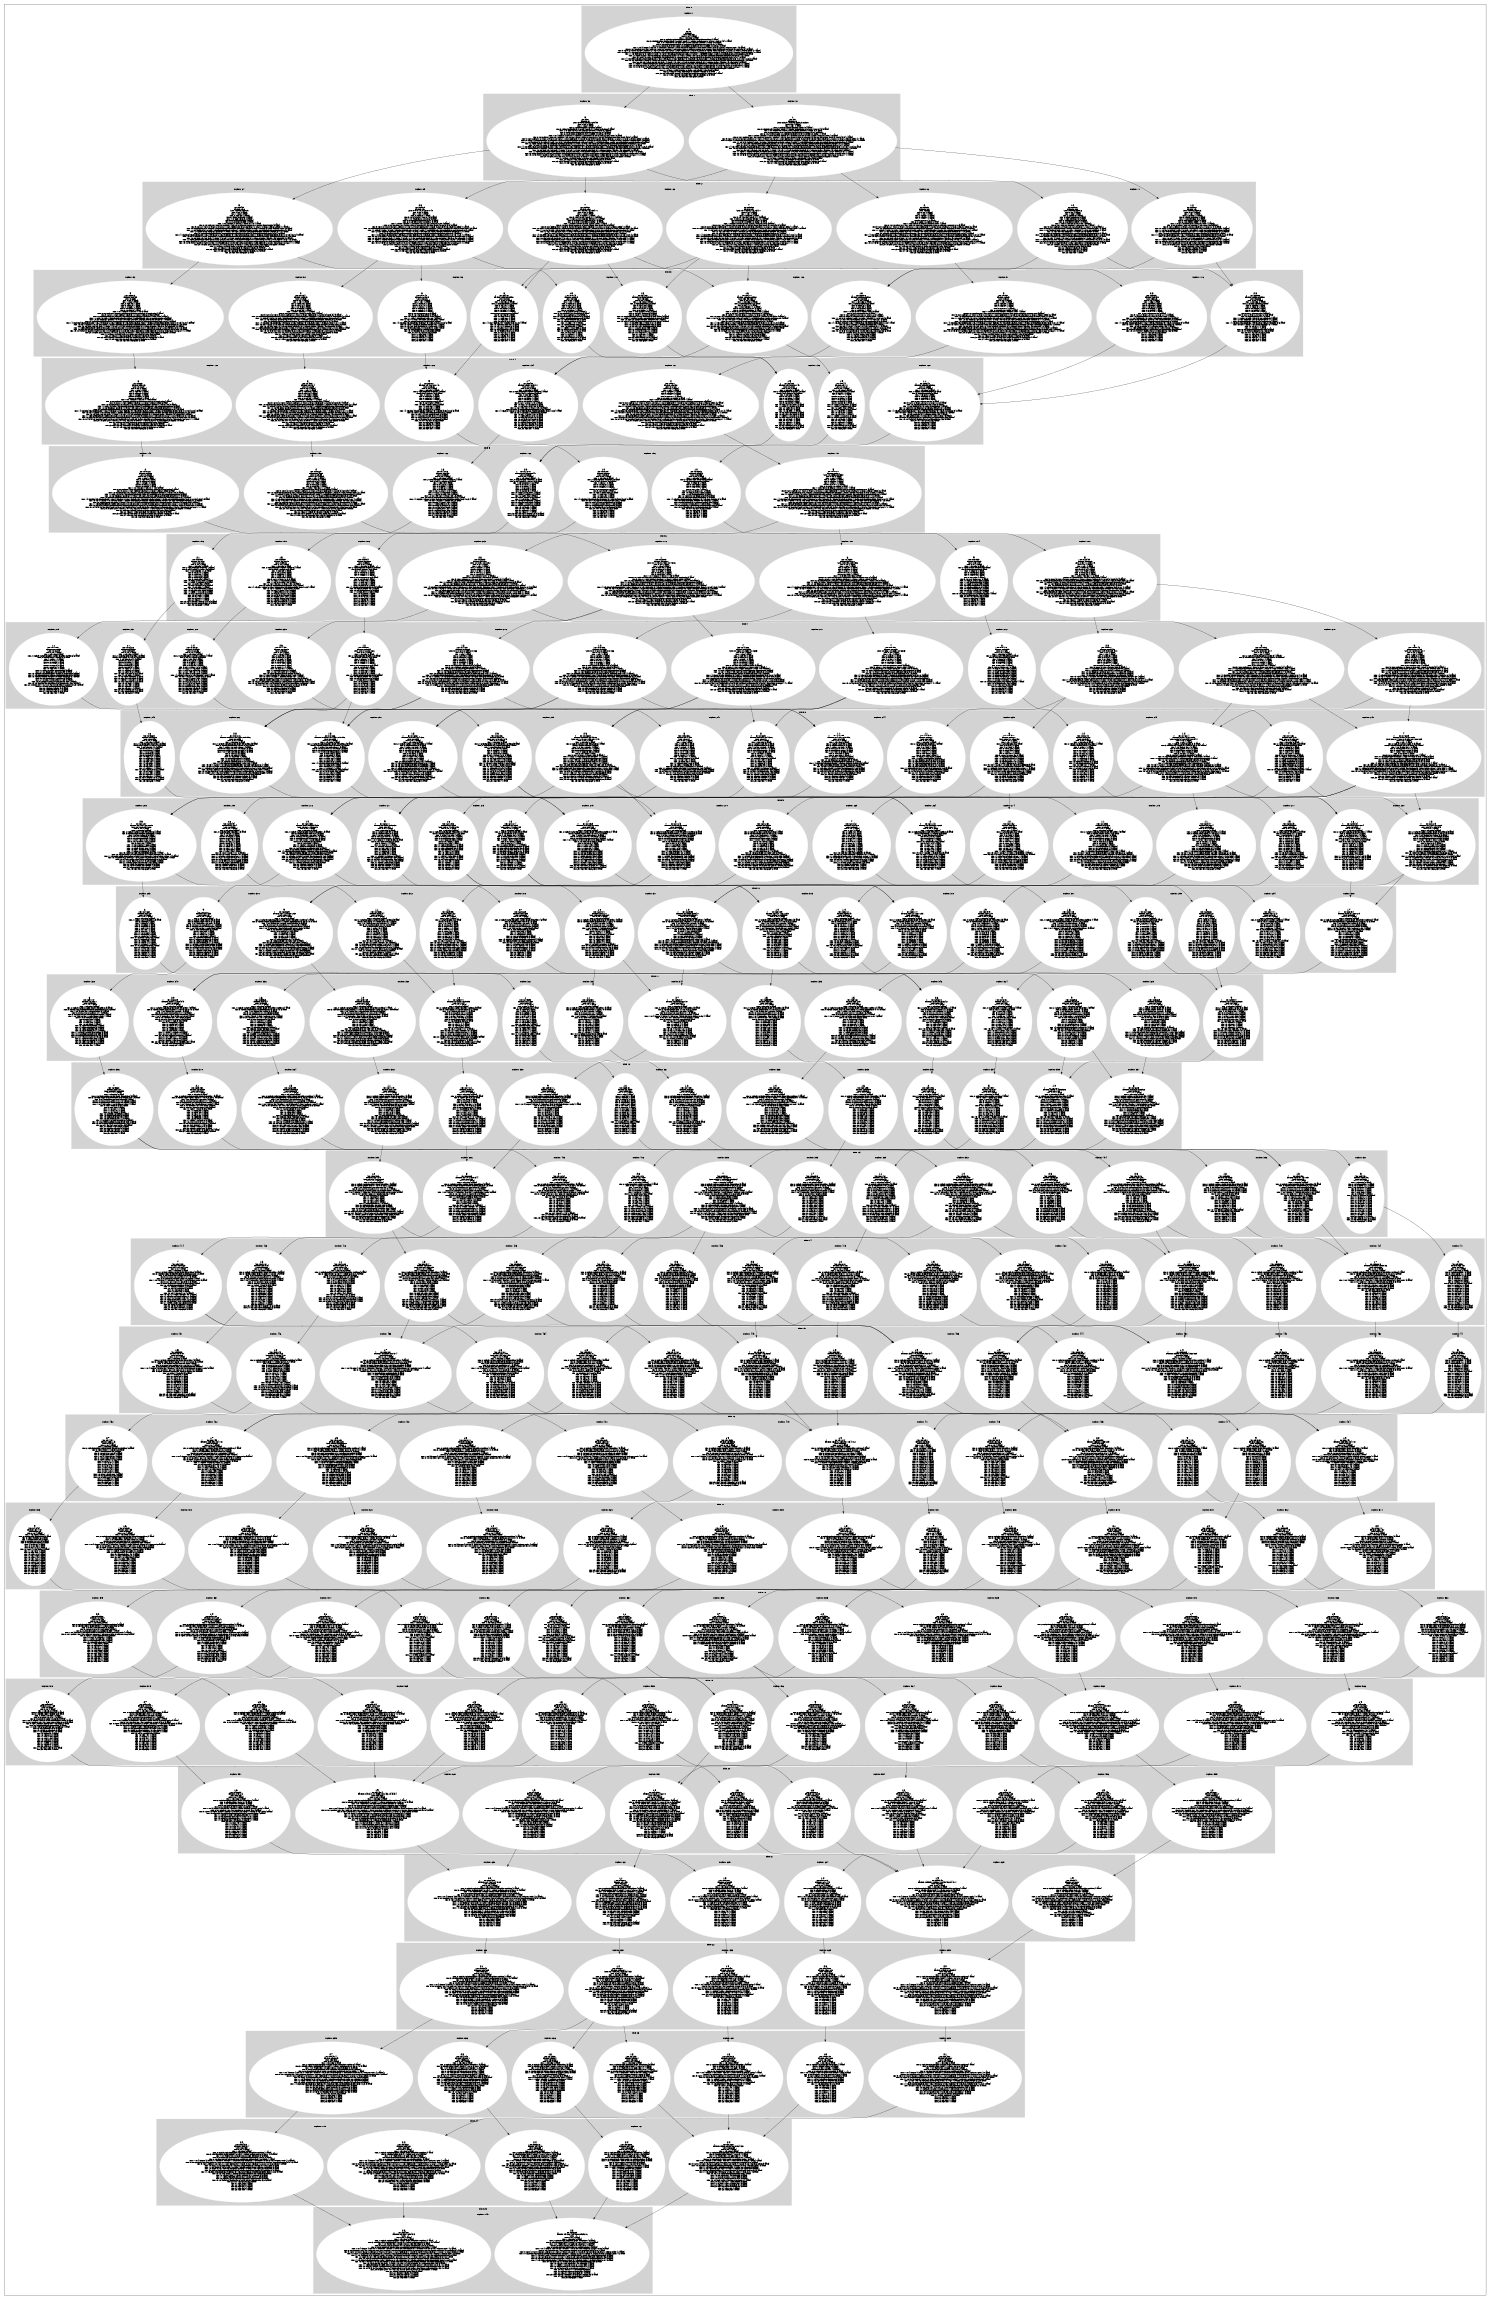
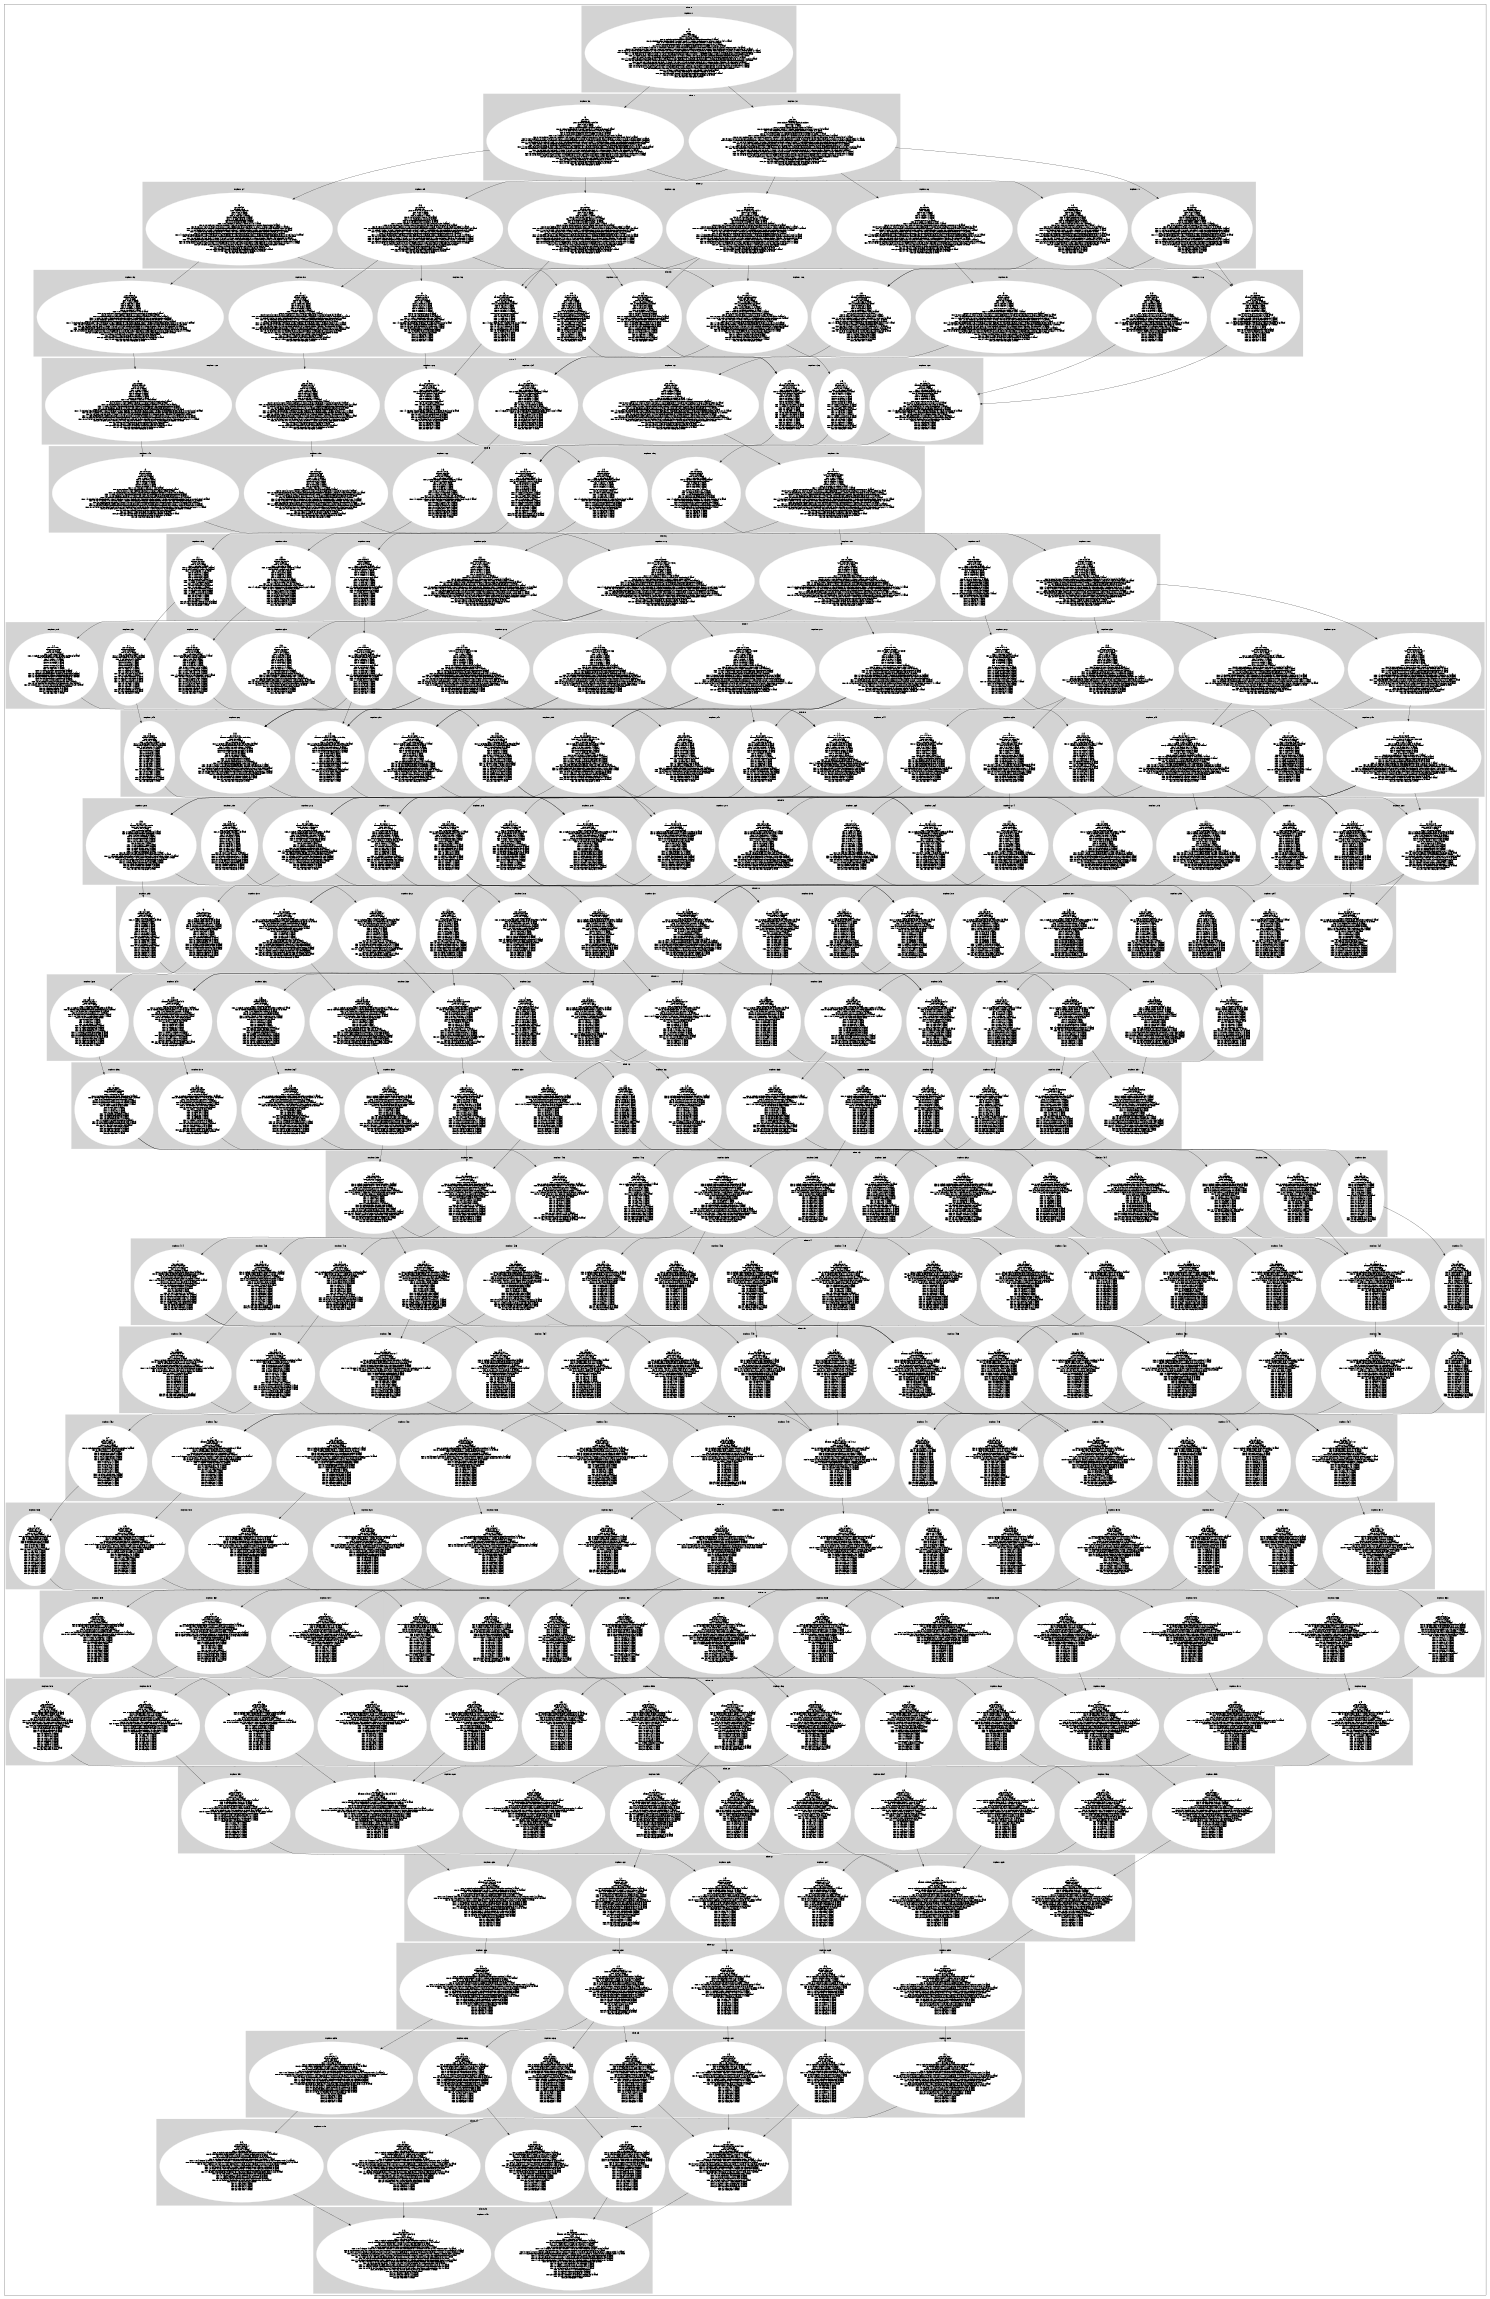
(689, 33) -> (689, 33)
